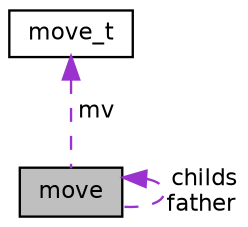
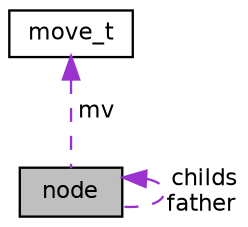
(71, 192) -> (71, 192)
